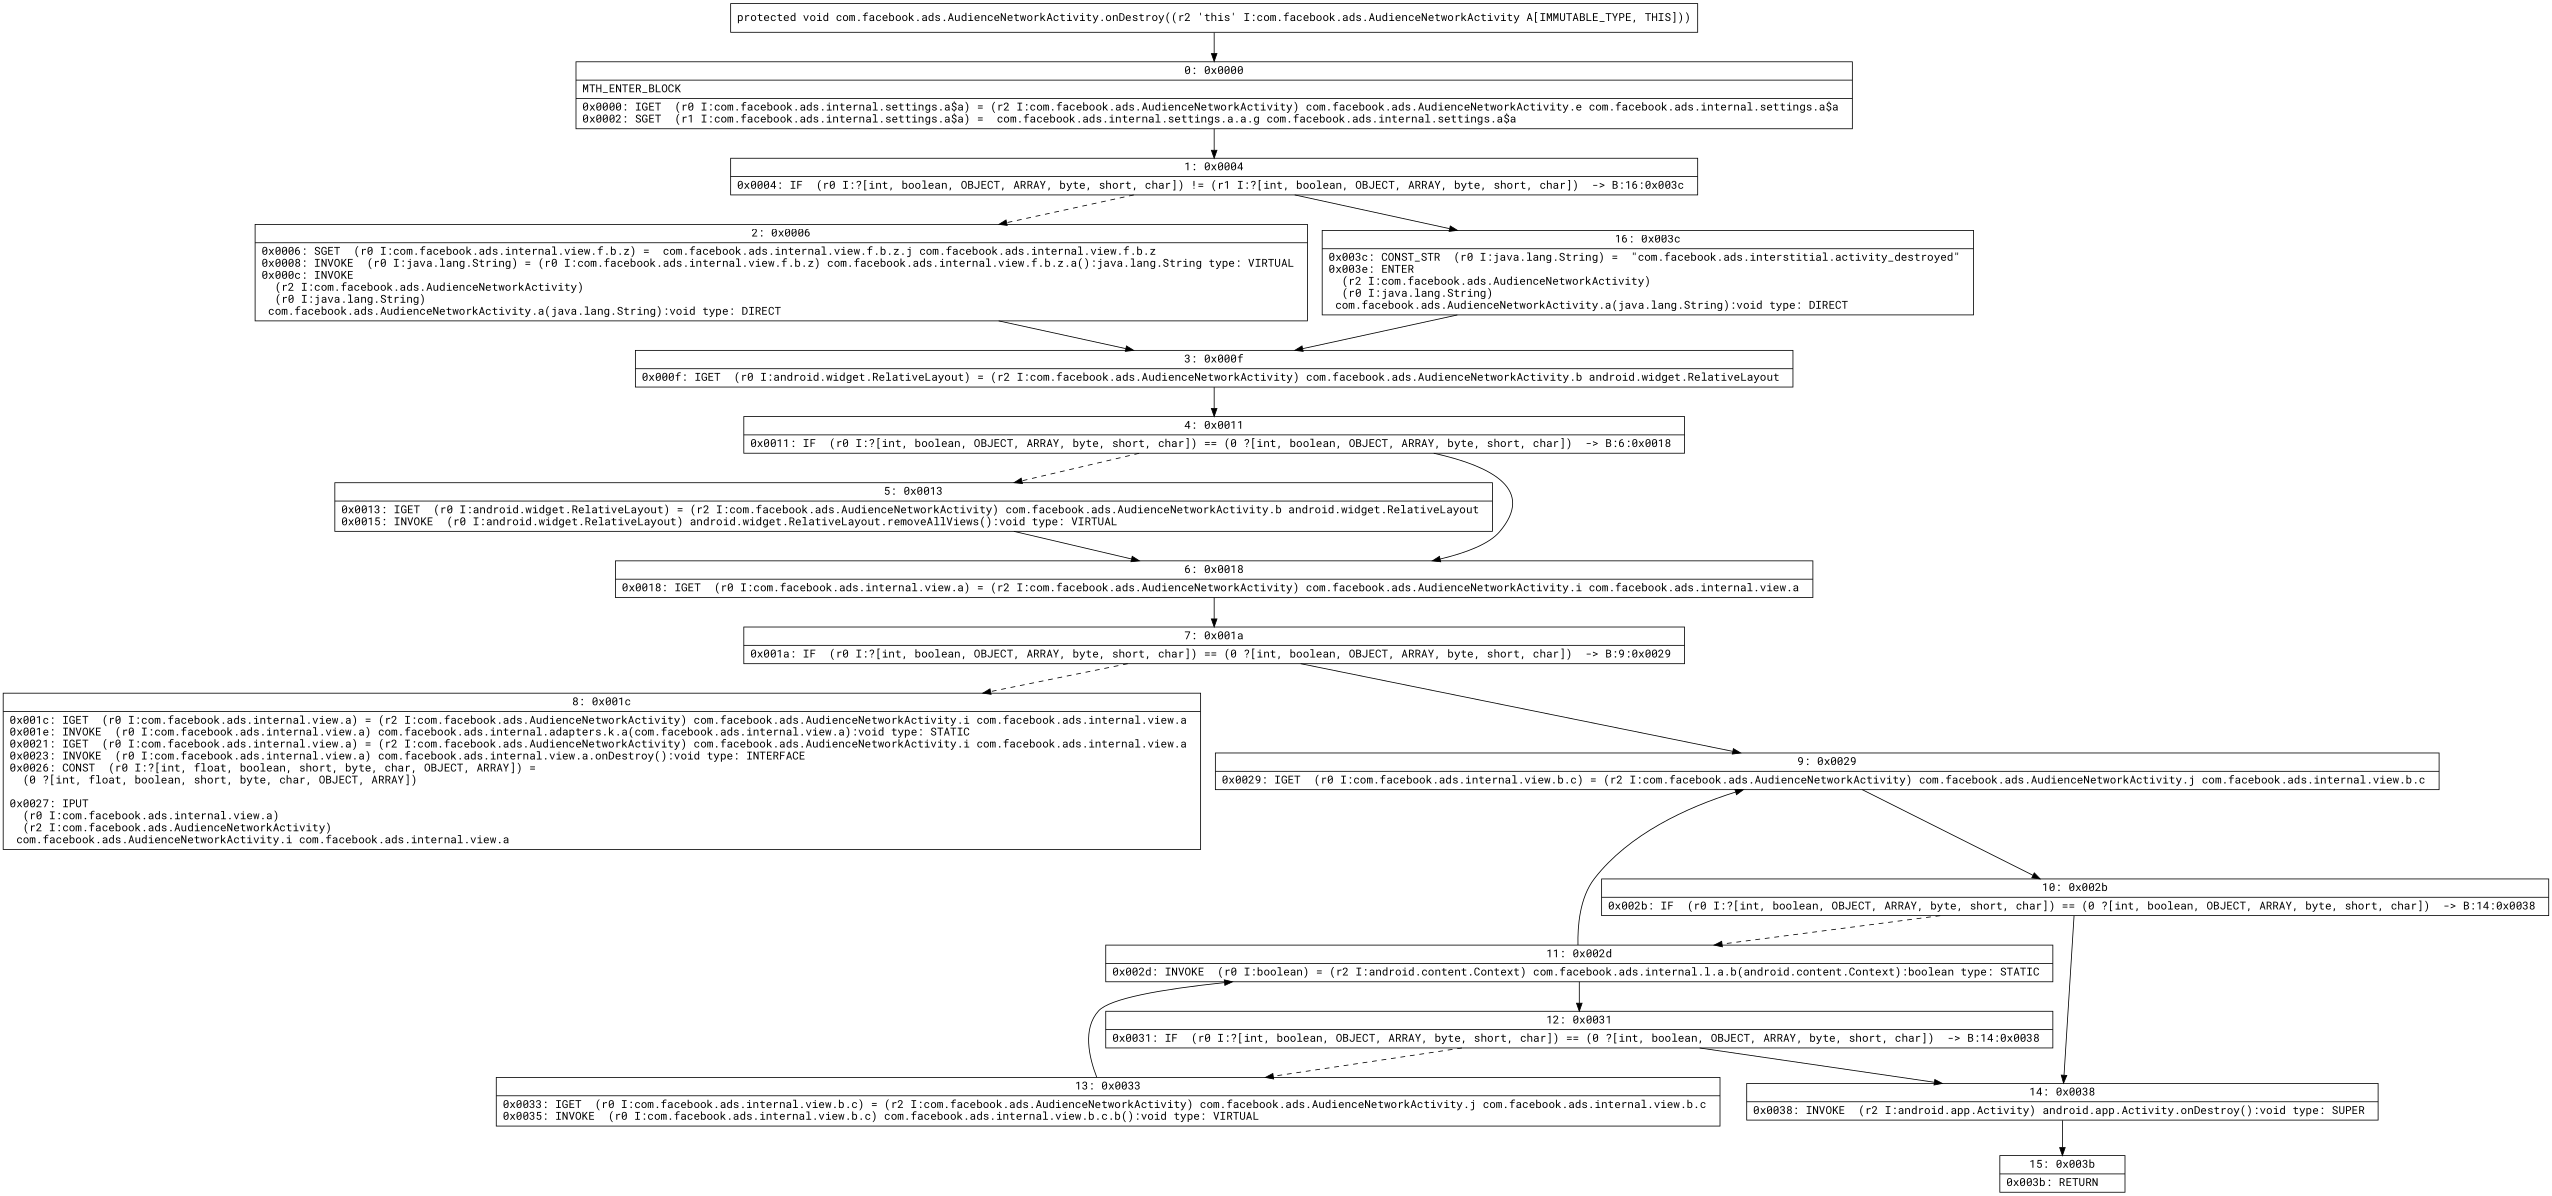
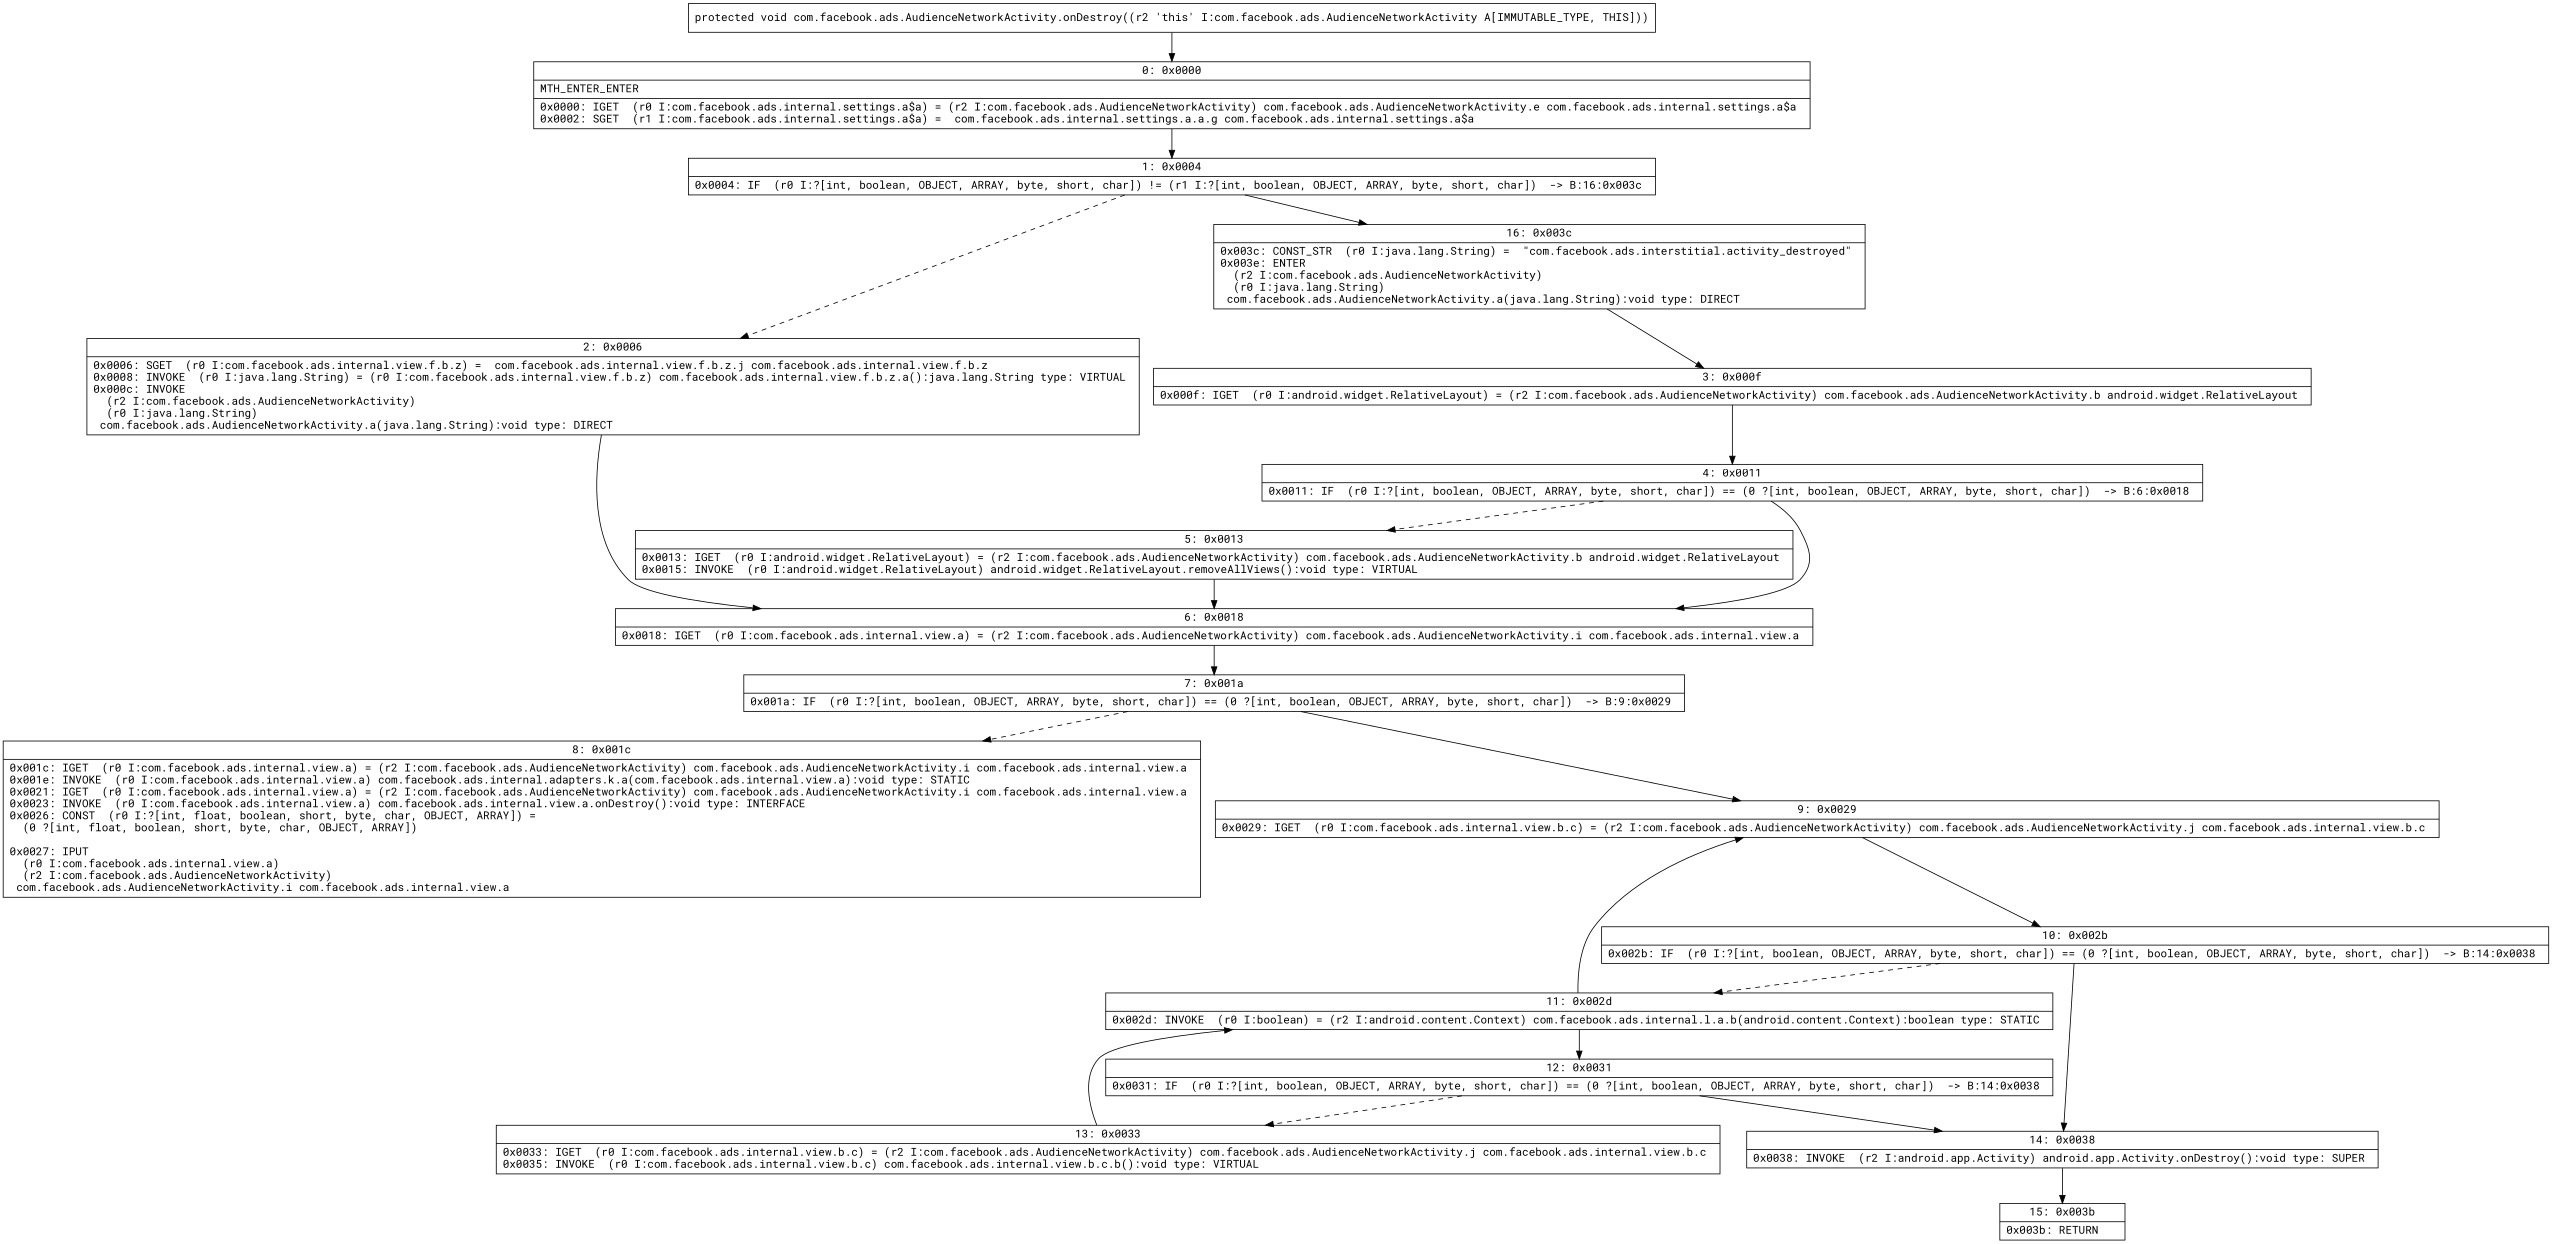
(632, 89) -> (590, 89)
(1062, 335) -> (621, 570)
